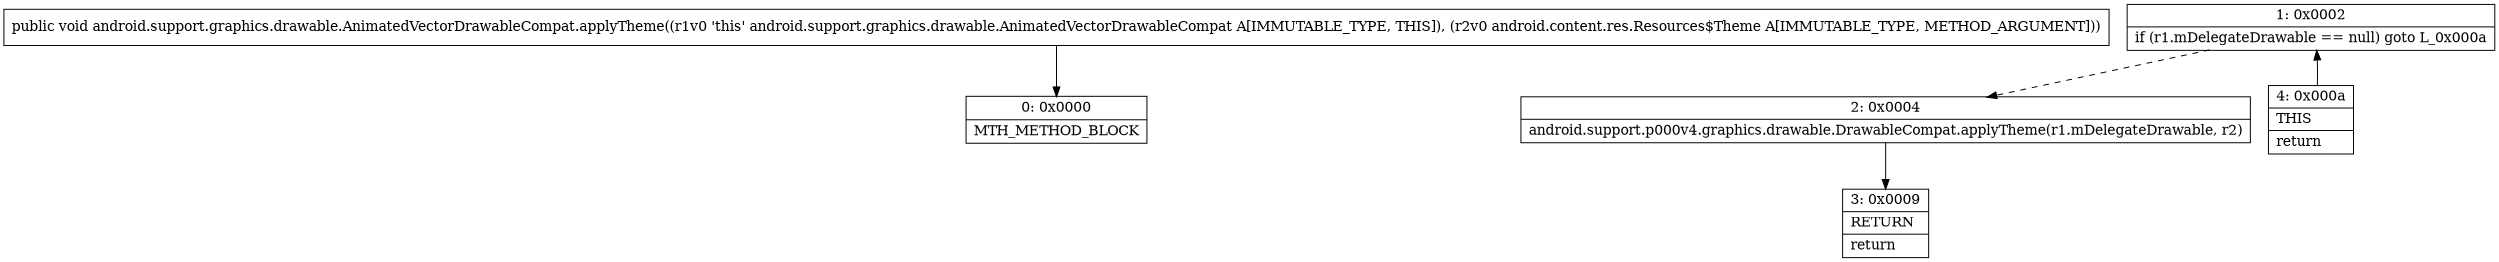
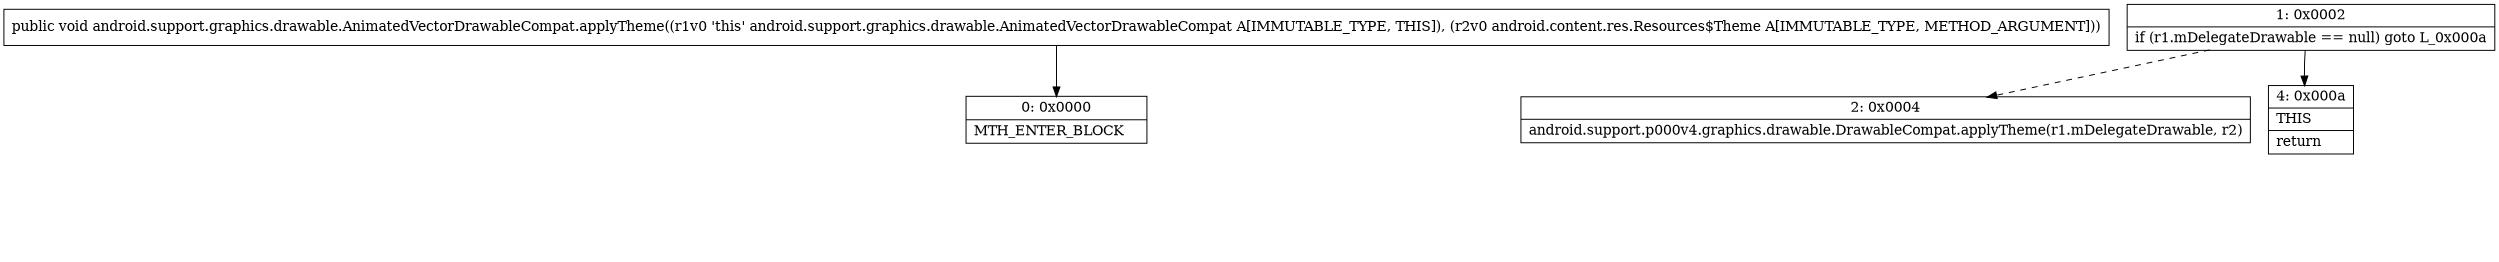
(2318, 73) -> (2305, 63)
(1056, 131) -> (1049, 131)
(1886, 223) -> none
